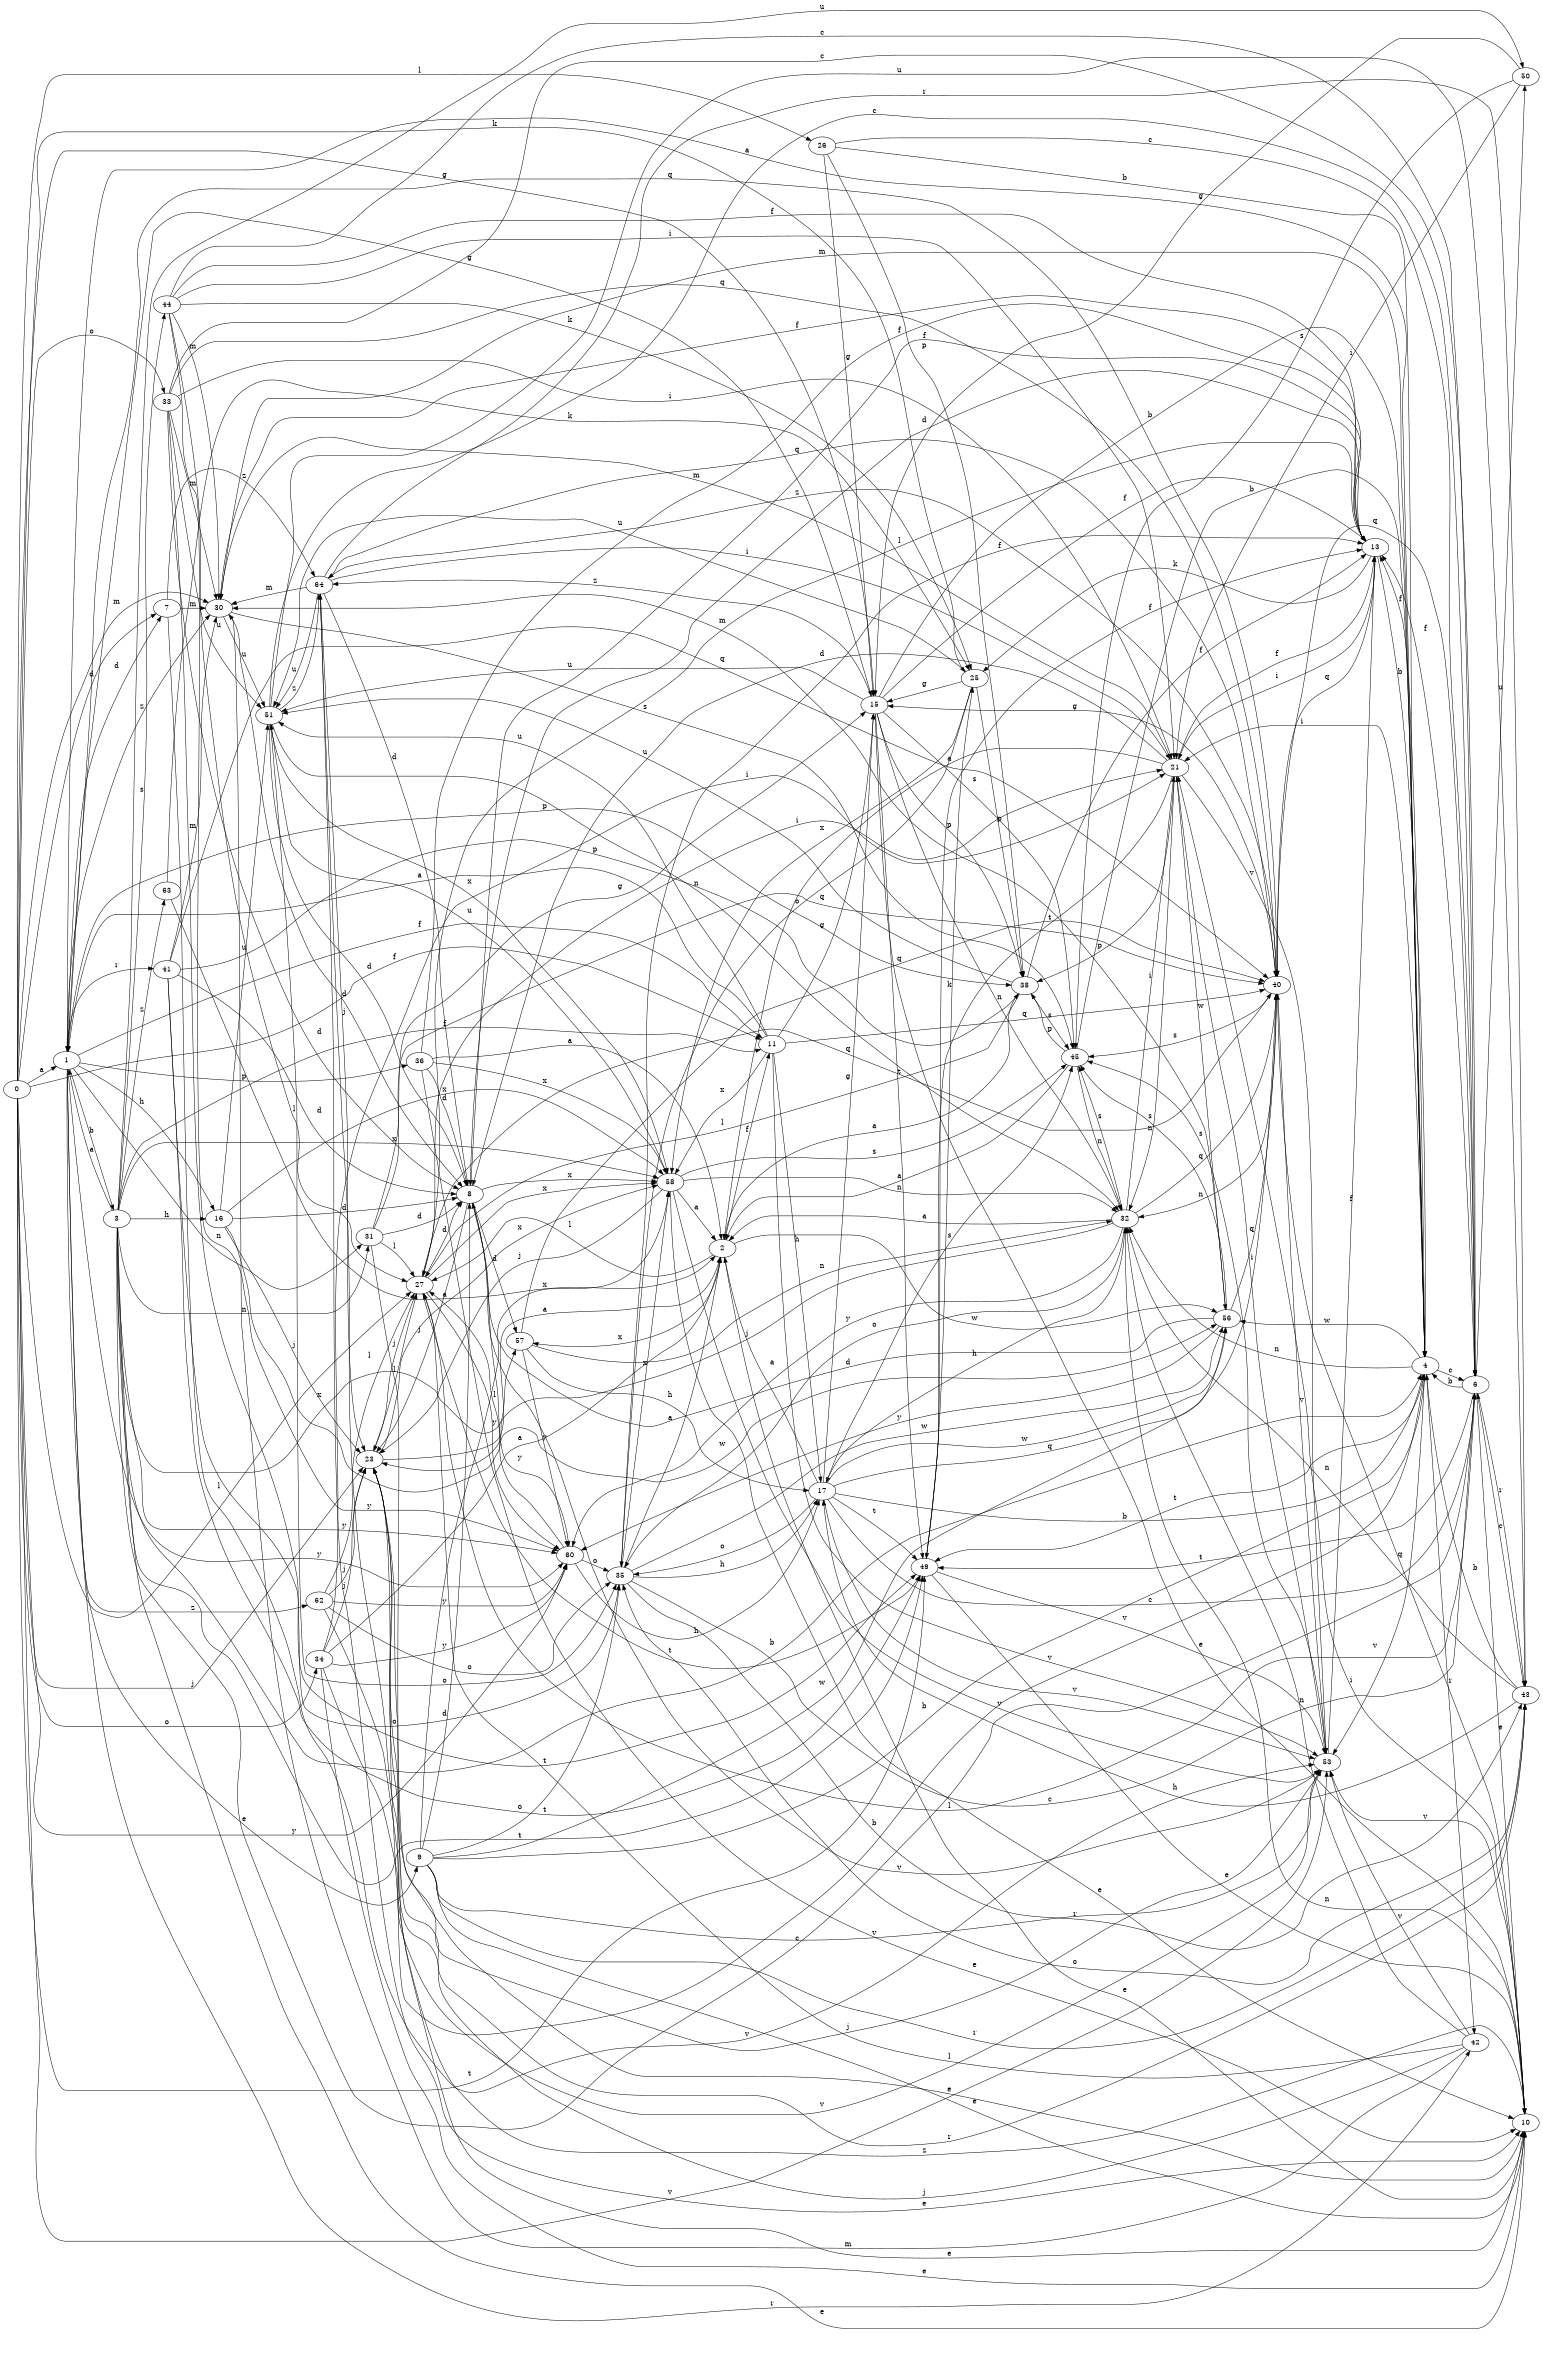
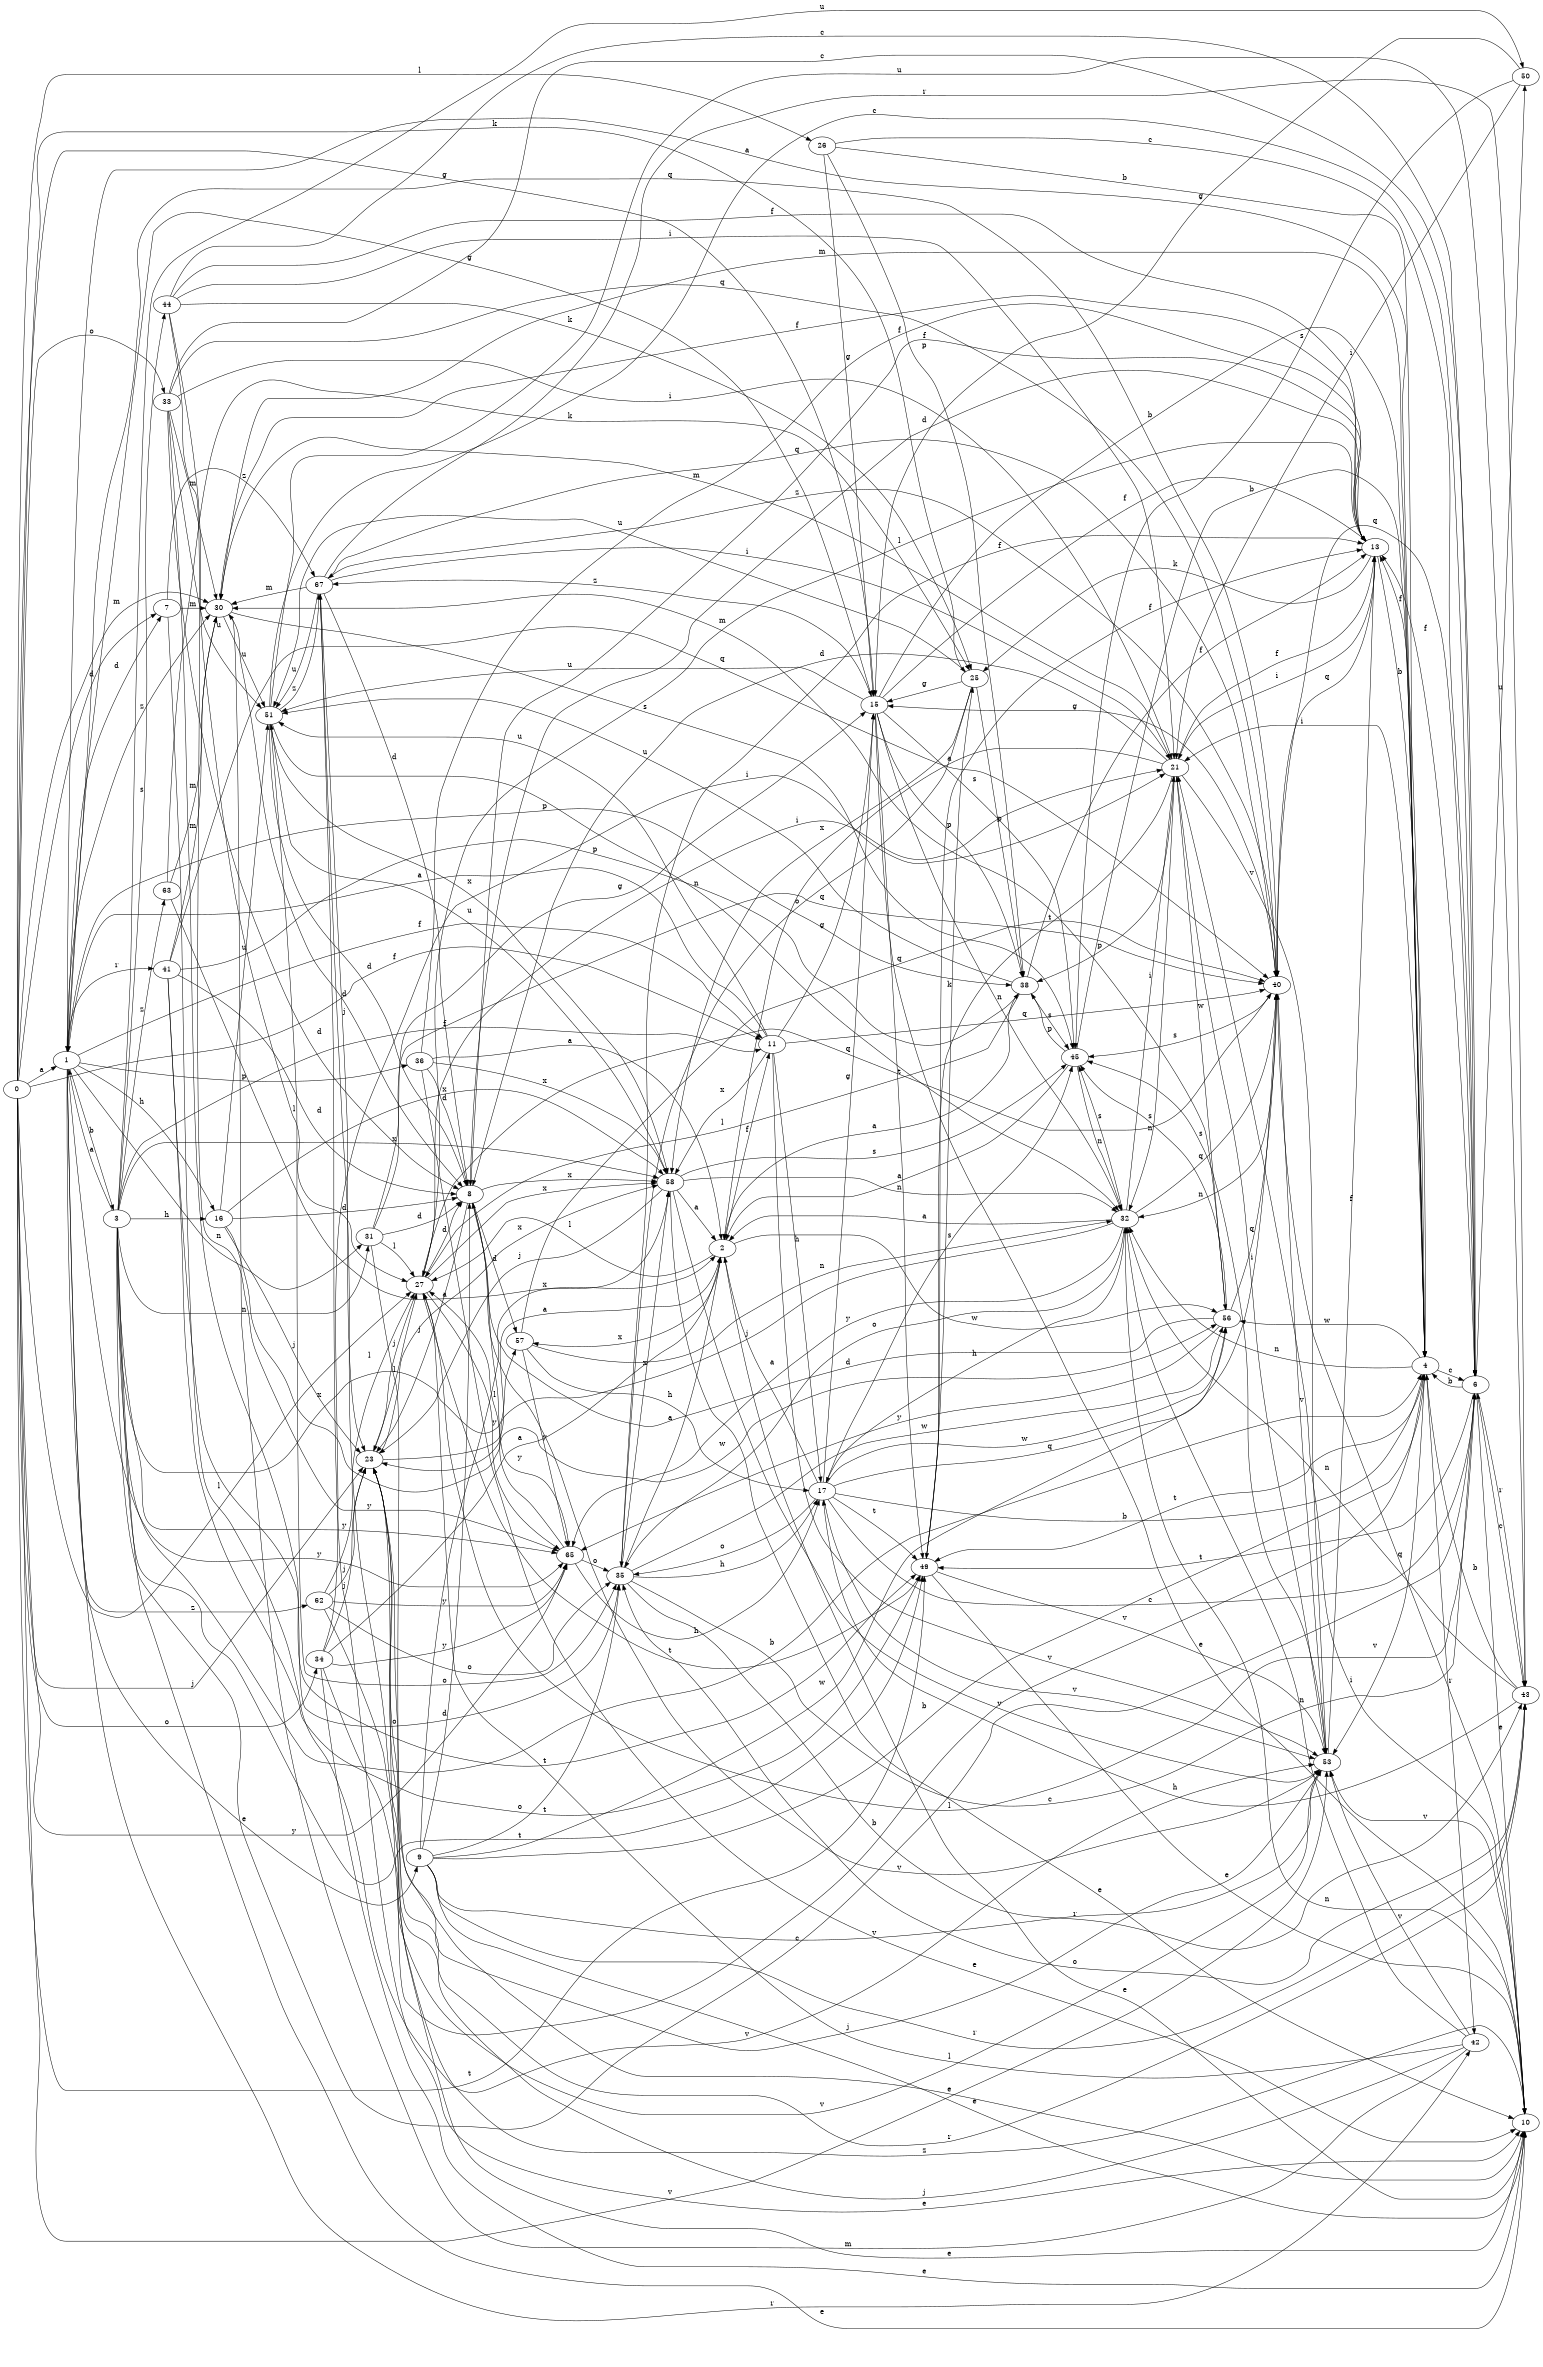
(210, 443) -> (195, 799)
(319, 585) -> (319, 585)
(570, 1555) -> (570, 1555)
